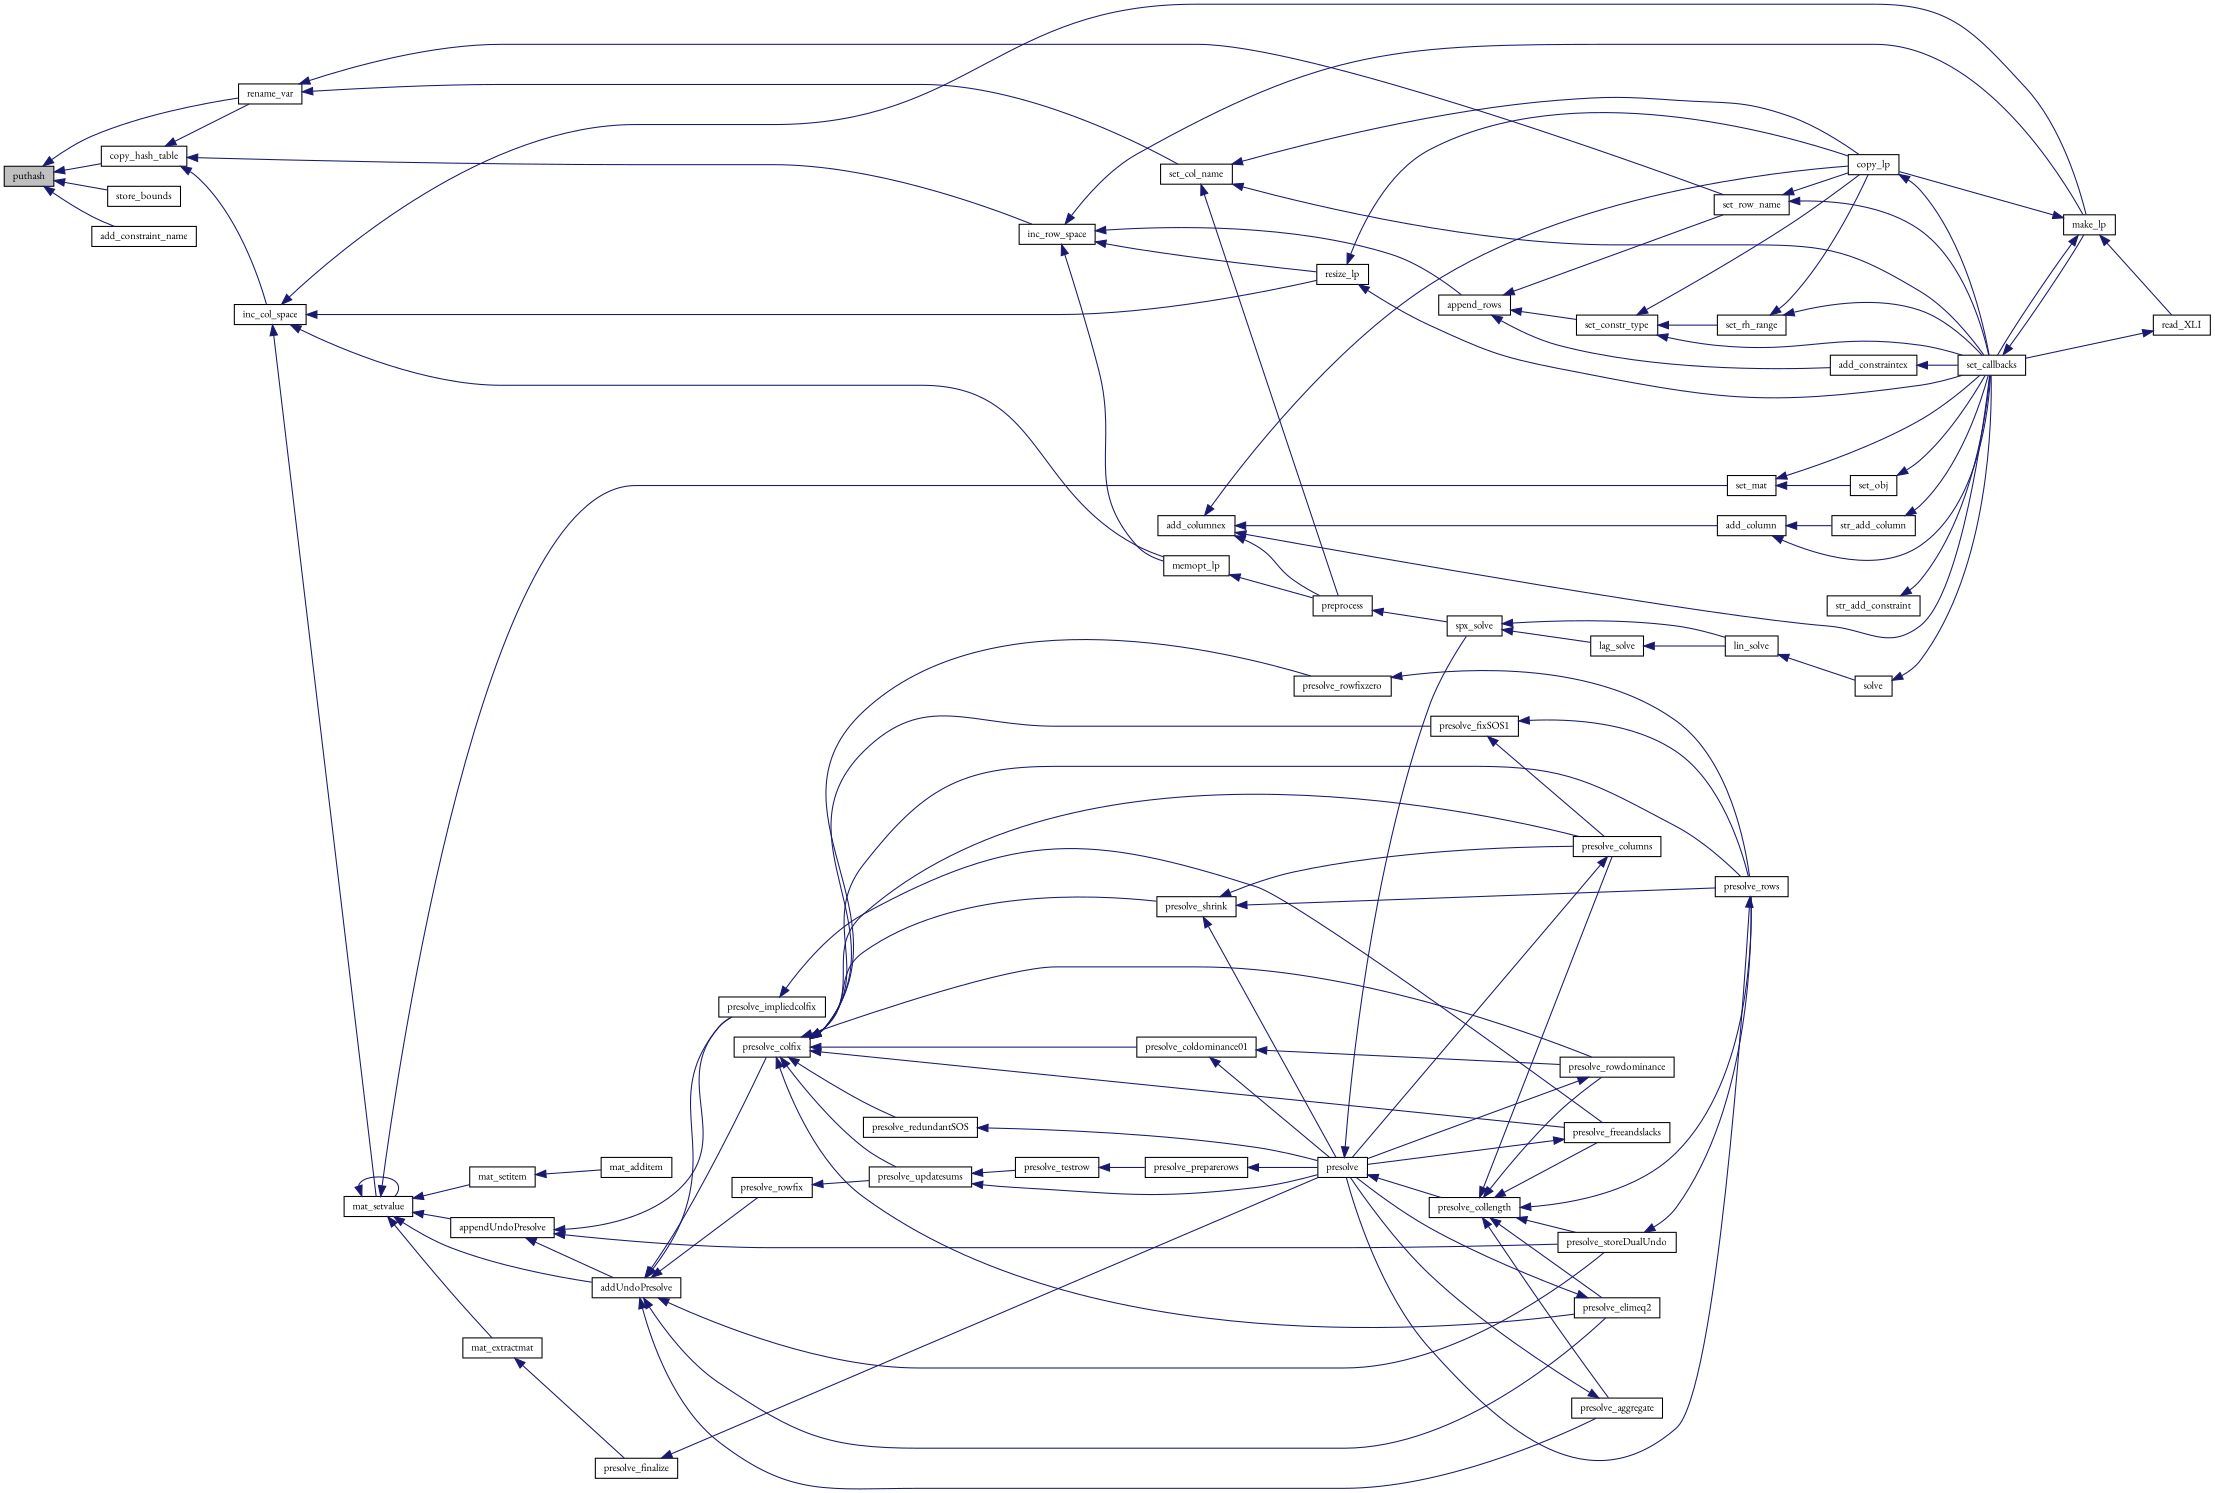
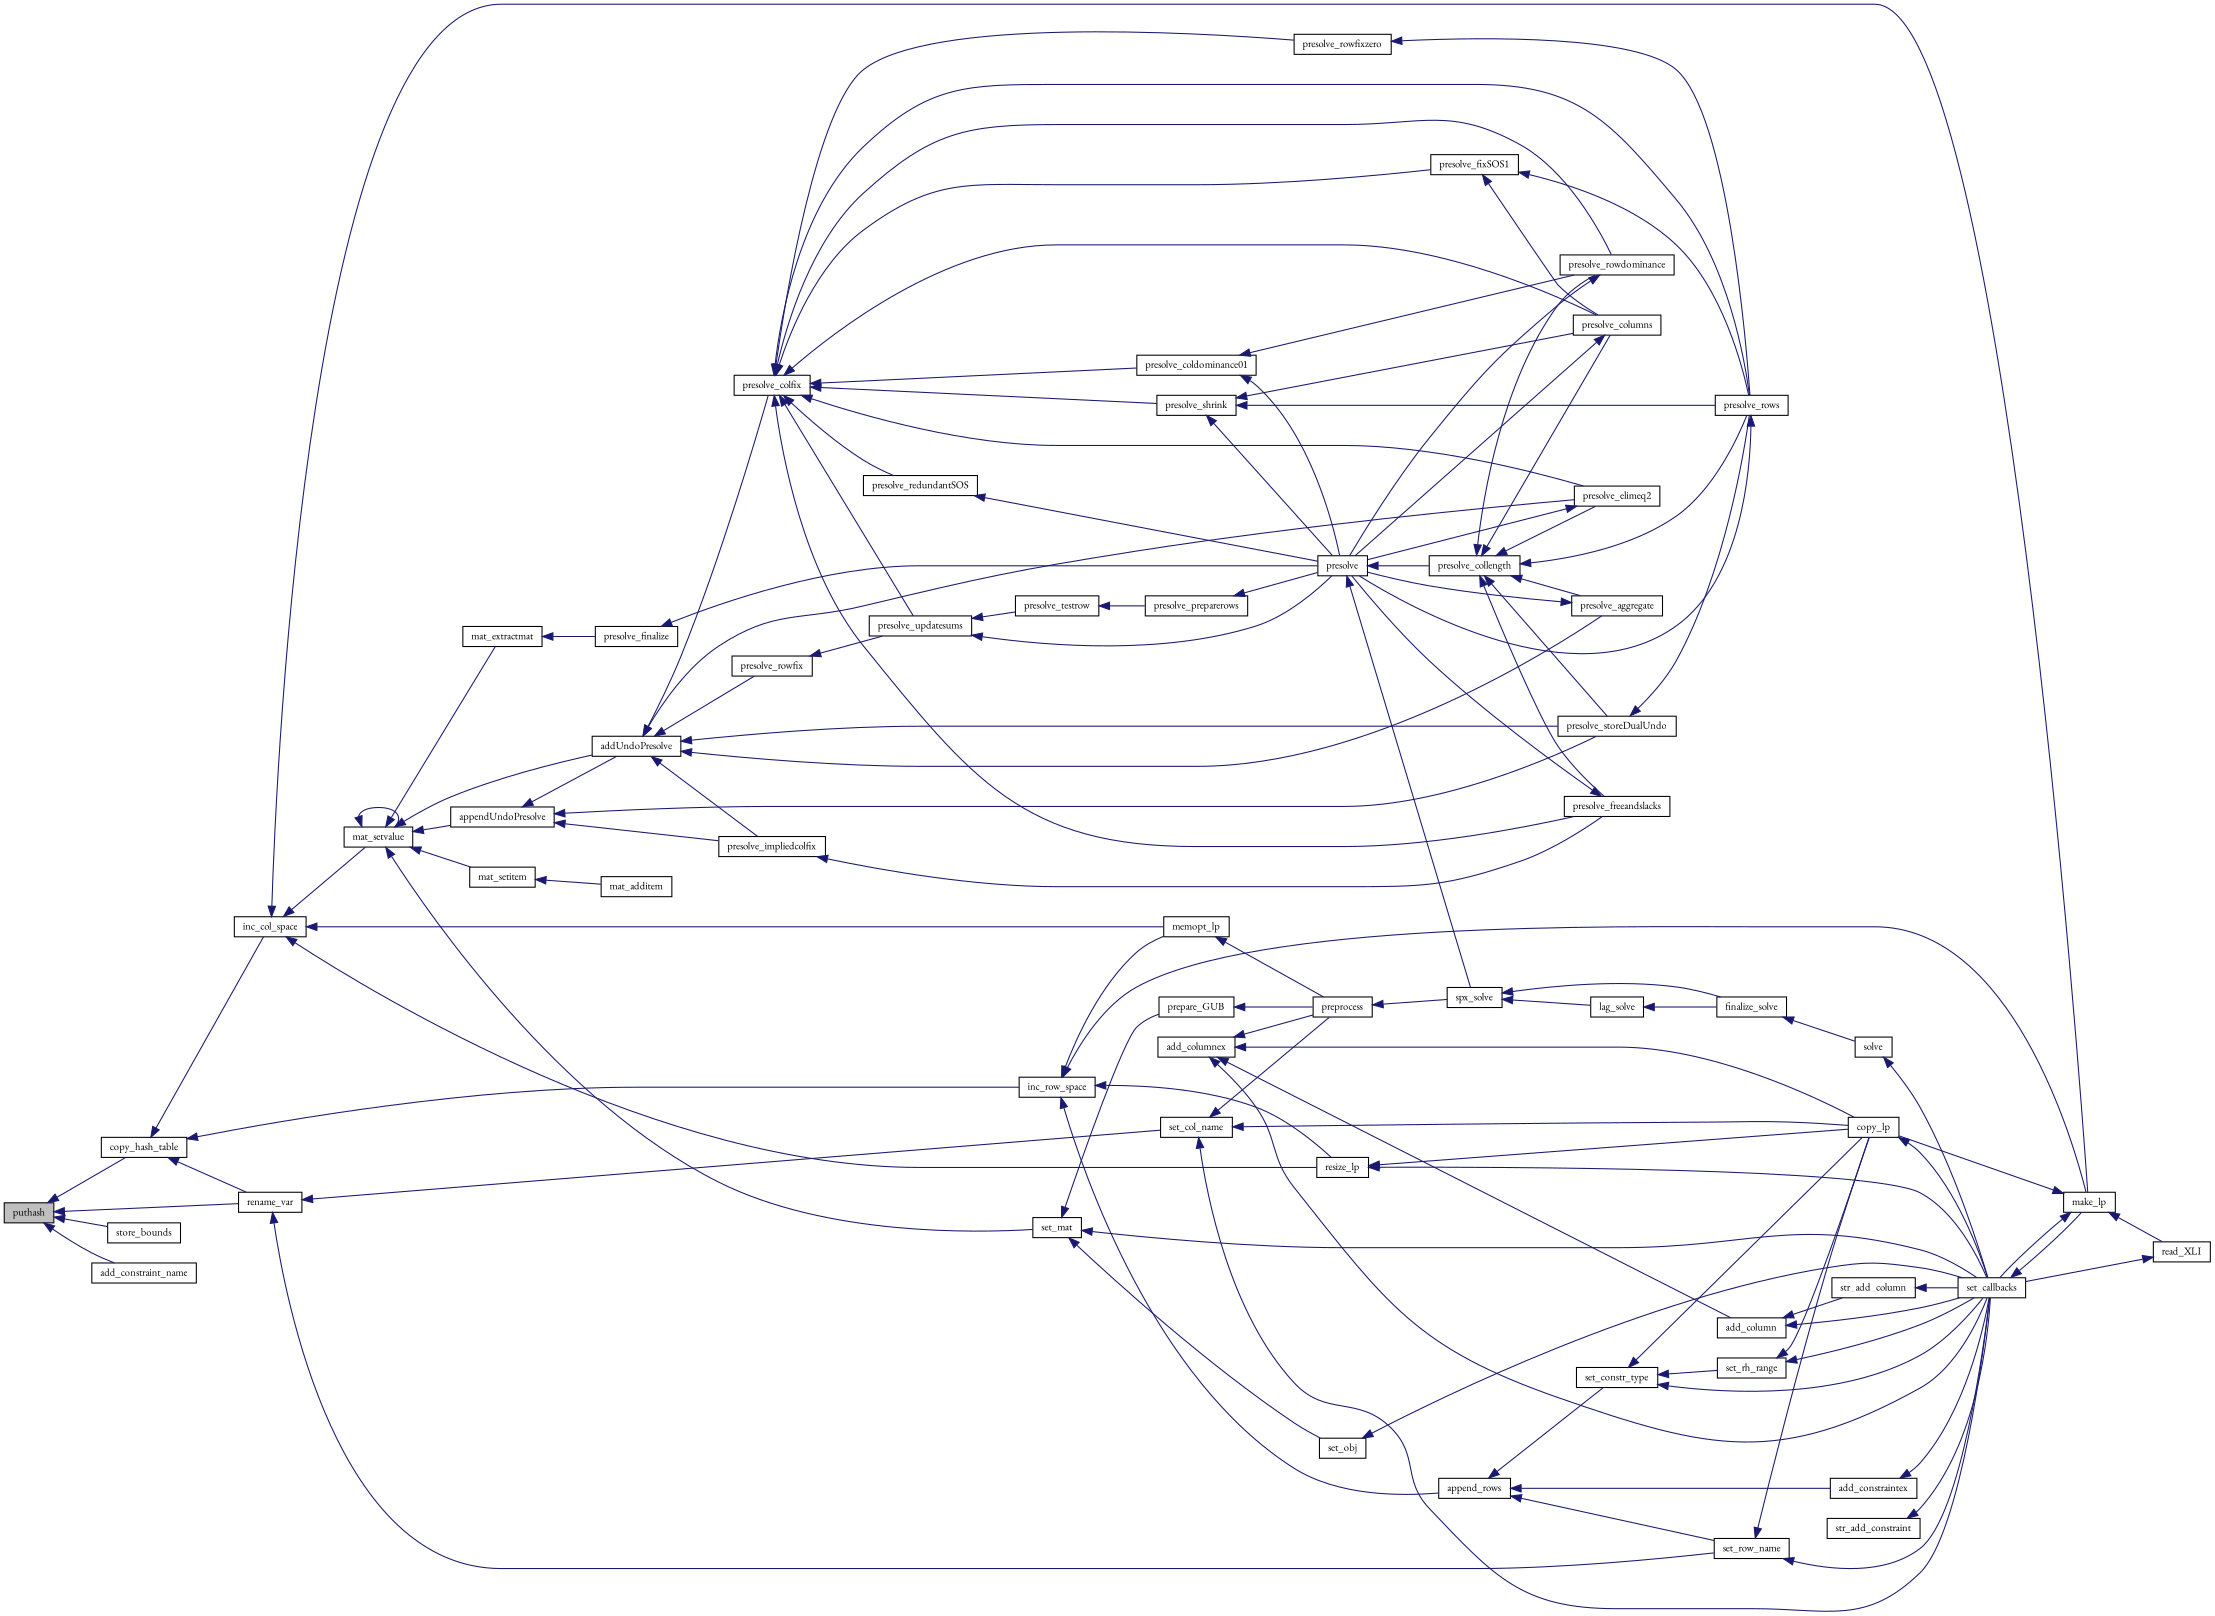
(1752, 646) -> (1752, 1007)
none -> (1196, 1007)
